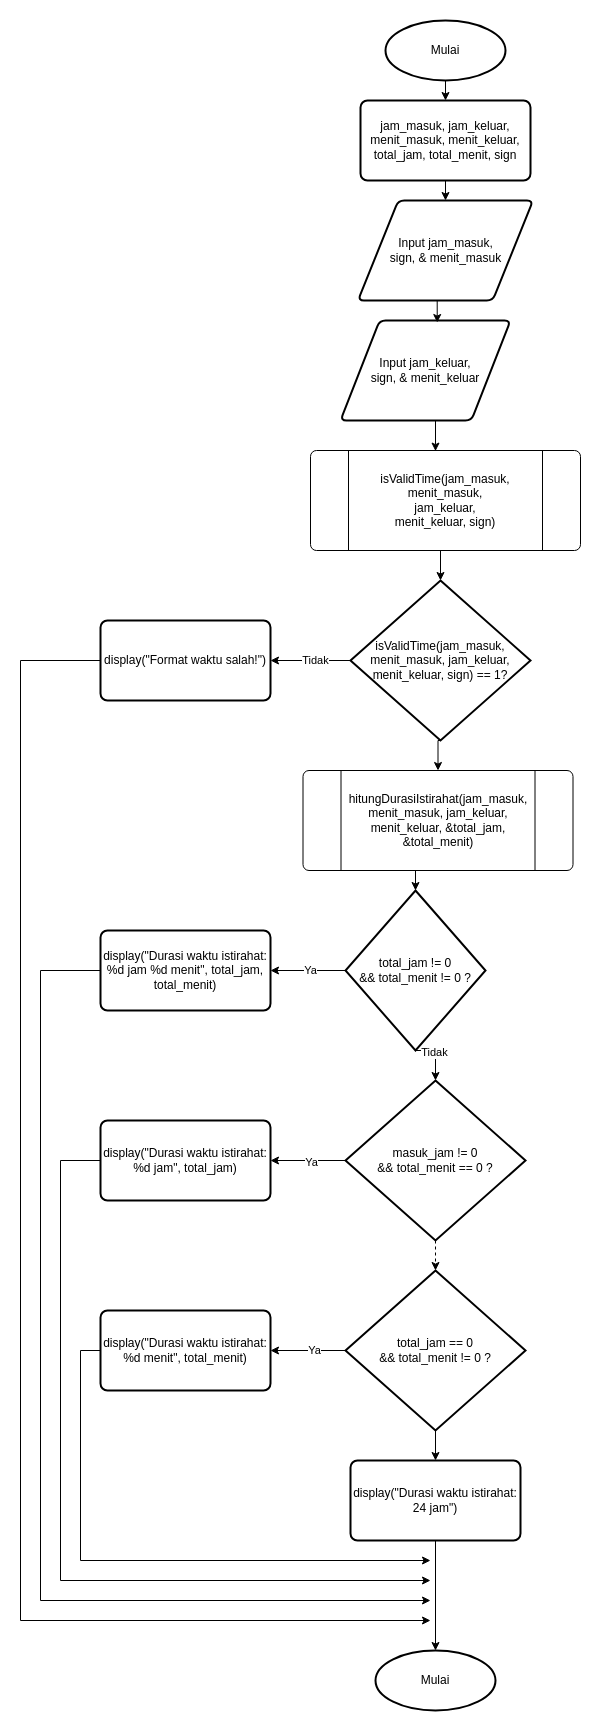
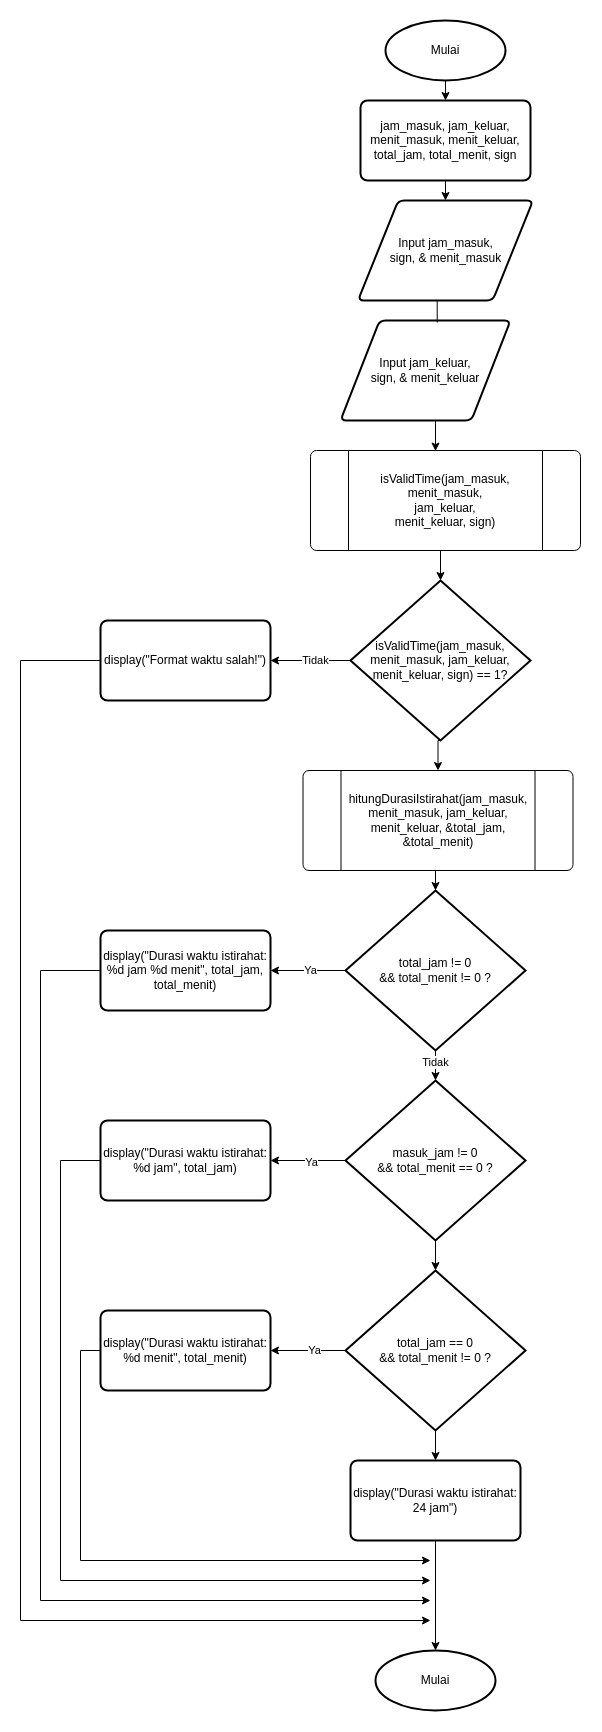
(437, 314) -> (437, 316)
(416, 971) -> (436, 971)
(436, 1253) -> (436, 1253)
